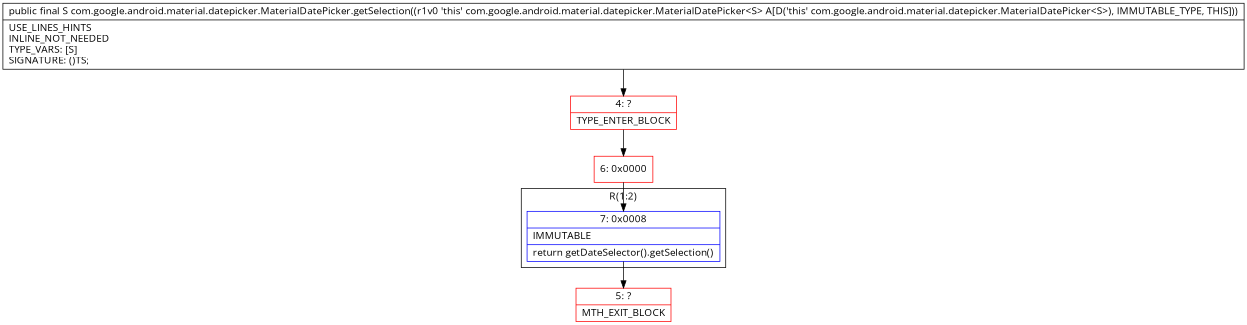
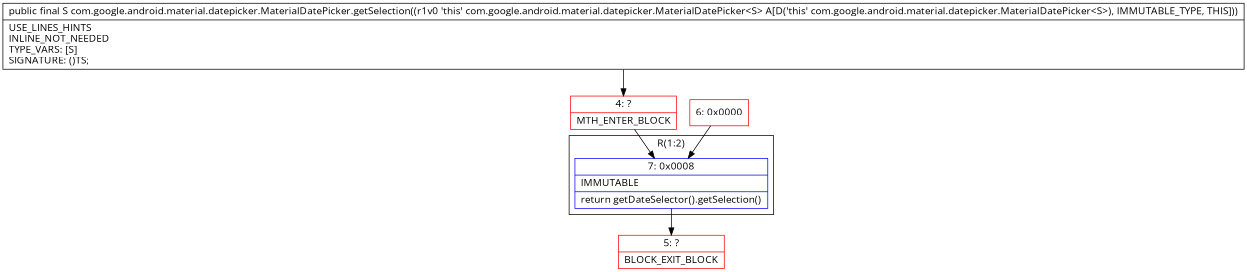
(624, 121) -> (624, 121)
(624, 139) -> (642, 141)
(624, 313) -> (671, 260)
